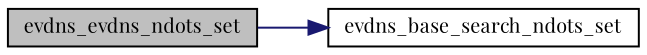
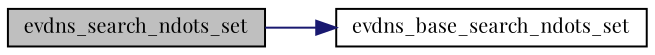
(133, 28) -> (136, 28)
